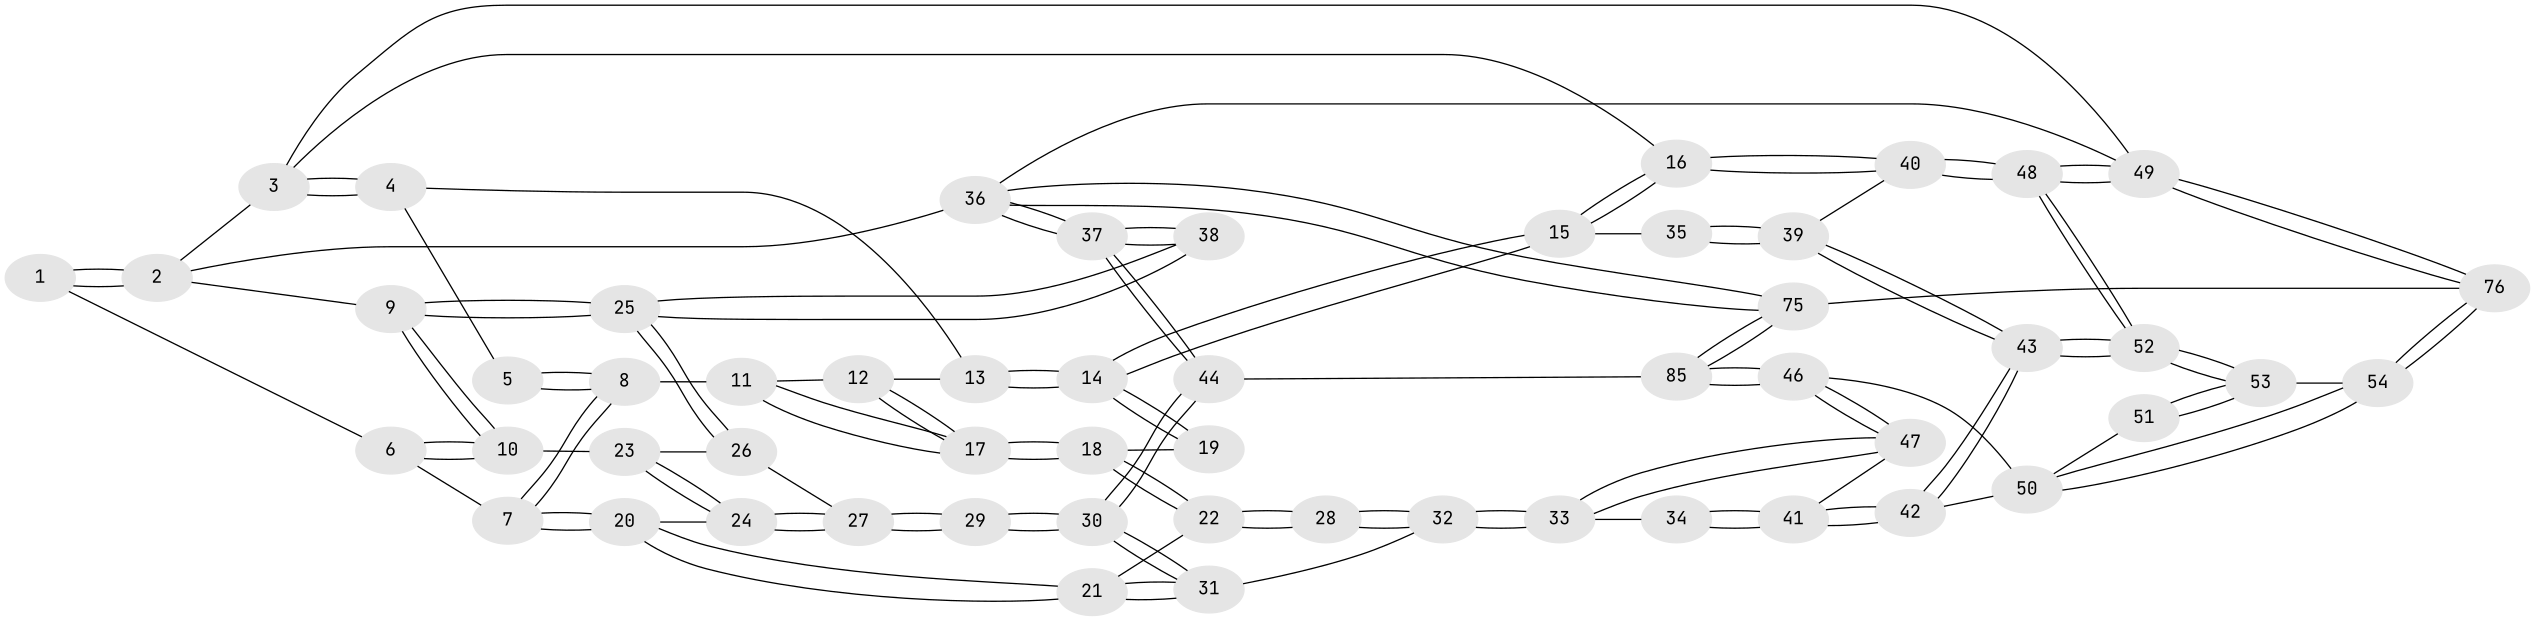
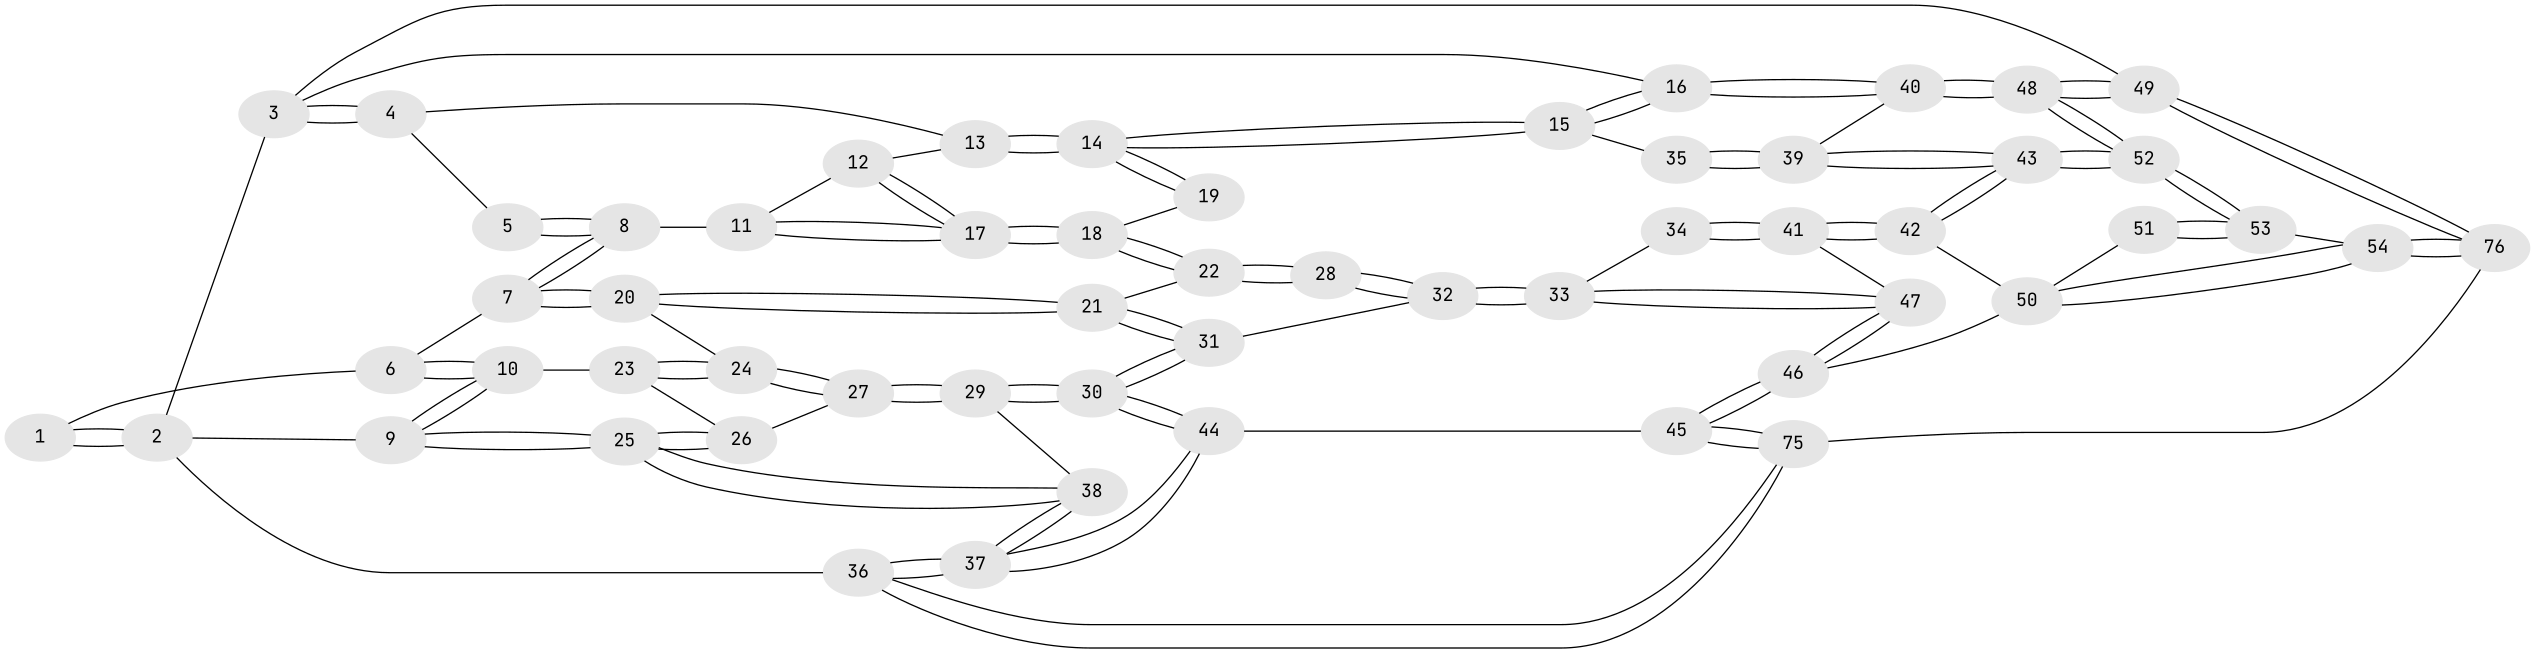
(1554, 104) -> none
(1677, 377) -> (1677, 431)
none -> (1034, 443)
